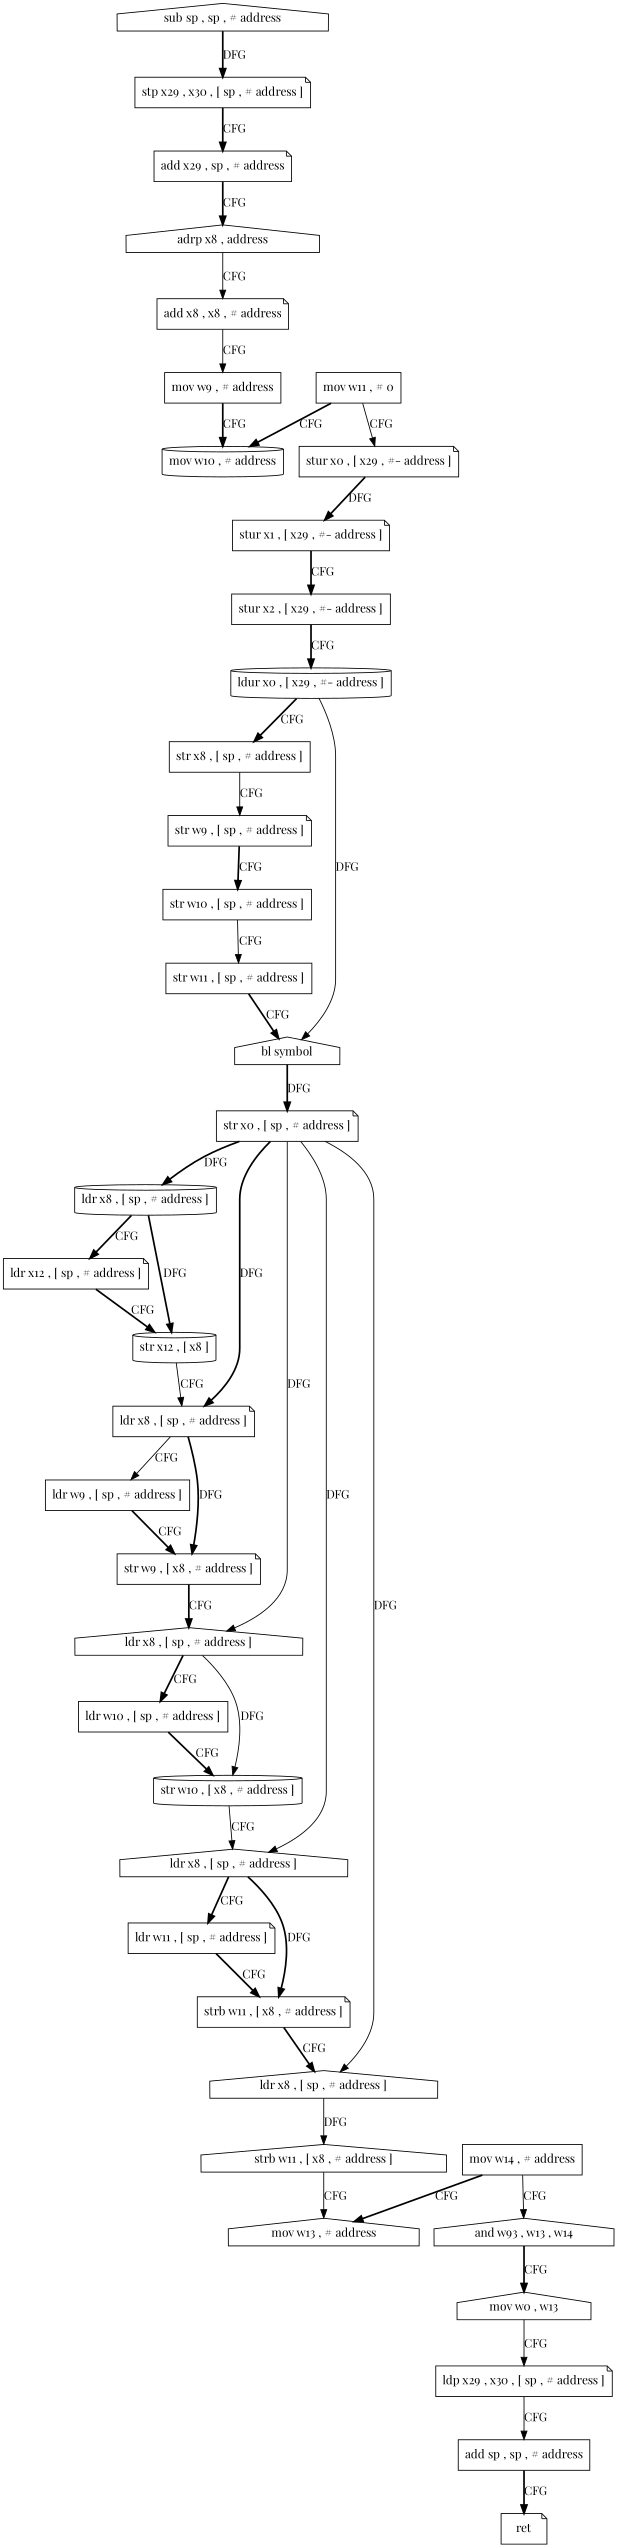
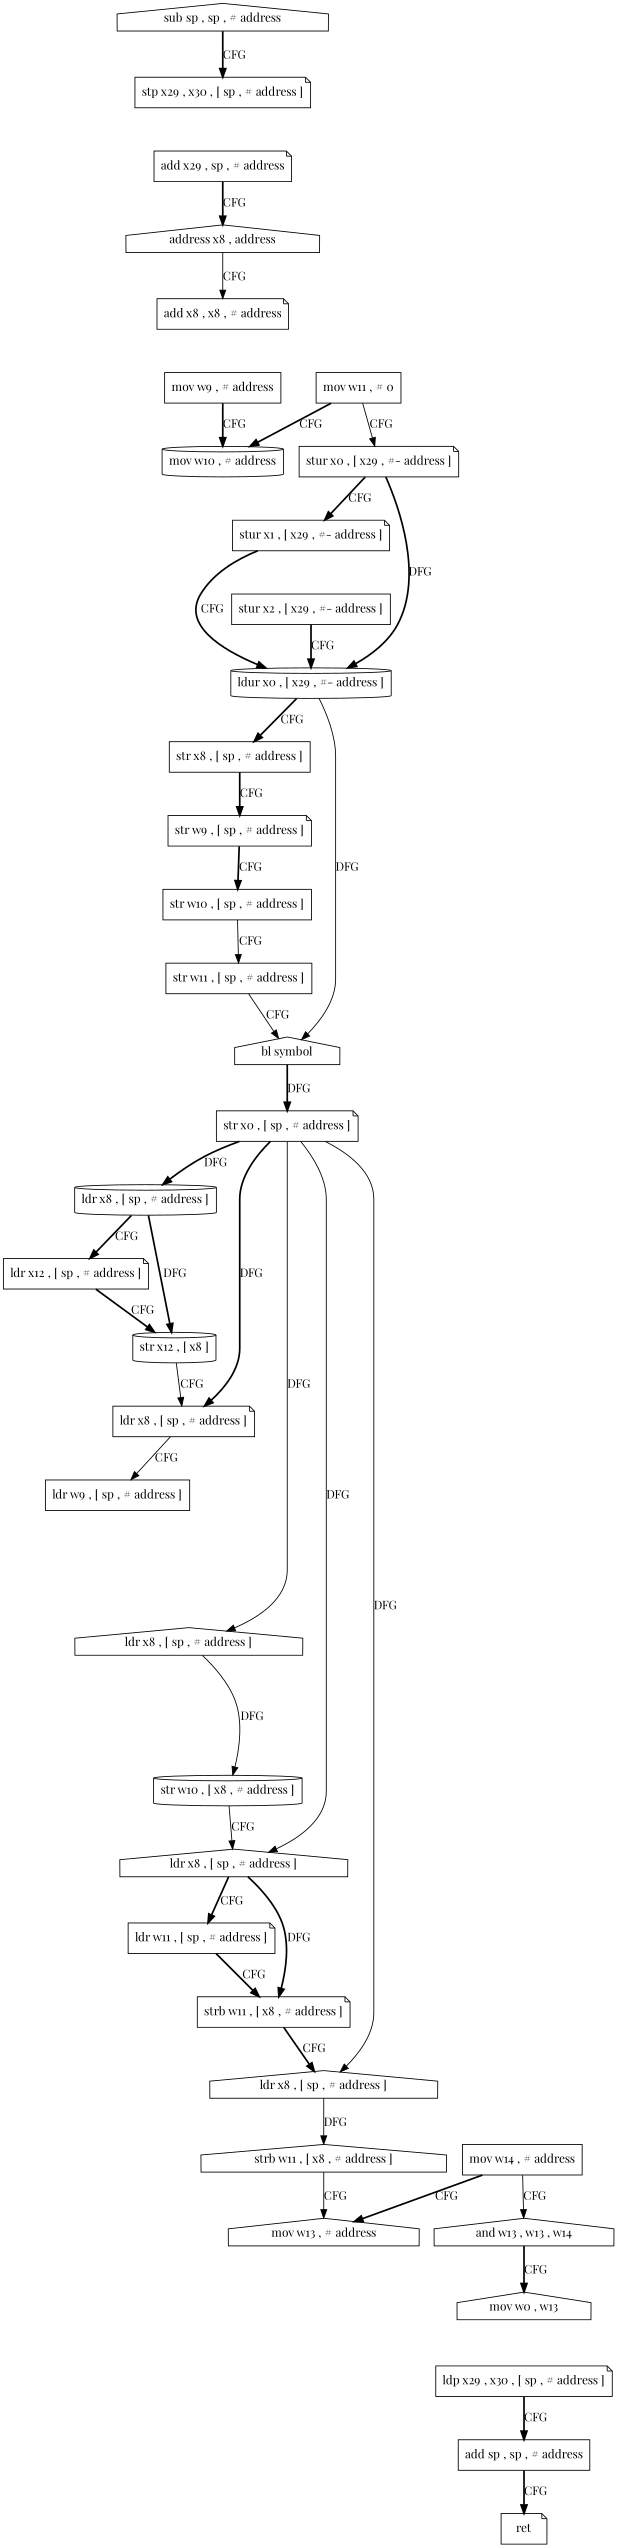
(235, 56) -> (235, 56)
(223, 125) -> none
(223, 240) -> (223, 240)
(223, 347) -> none
(360, 499) -> (360, 499)
(311, 568) -> (196, 608)
none -> (409, 579)
(240, 790) -> (240, 790)
(261, 1013) -> (261, 1013)
(189, 1569) -> none
(153, 1717) -> none
(524, 2234) -> (524, 2234)
(524, 2339) -> none
(524, 2414) -> (524, 2414)
